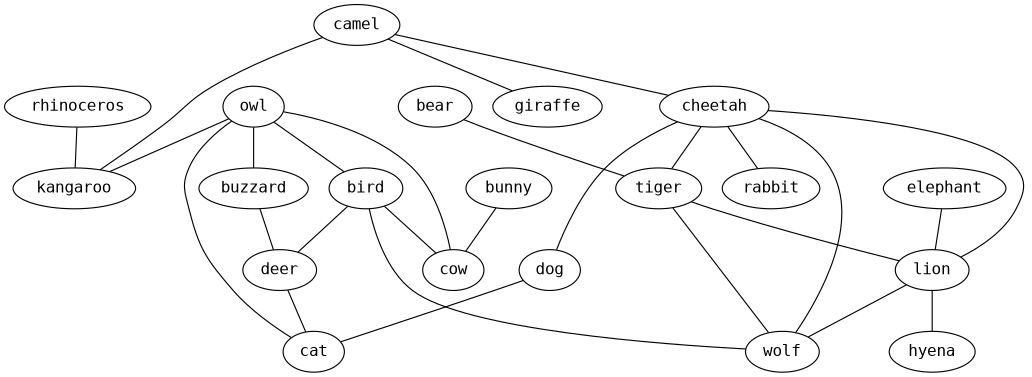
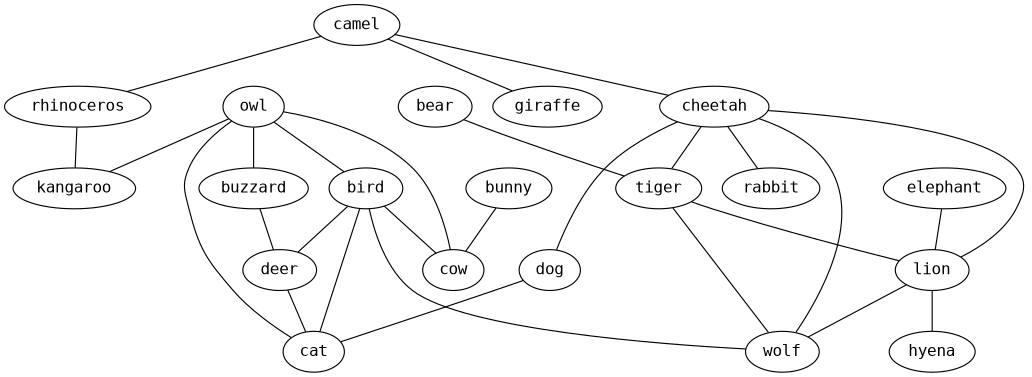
(204, 91) -> (224, 64)
none -> (340, 270)
